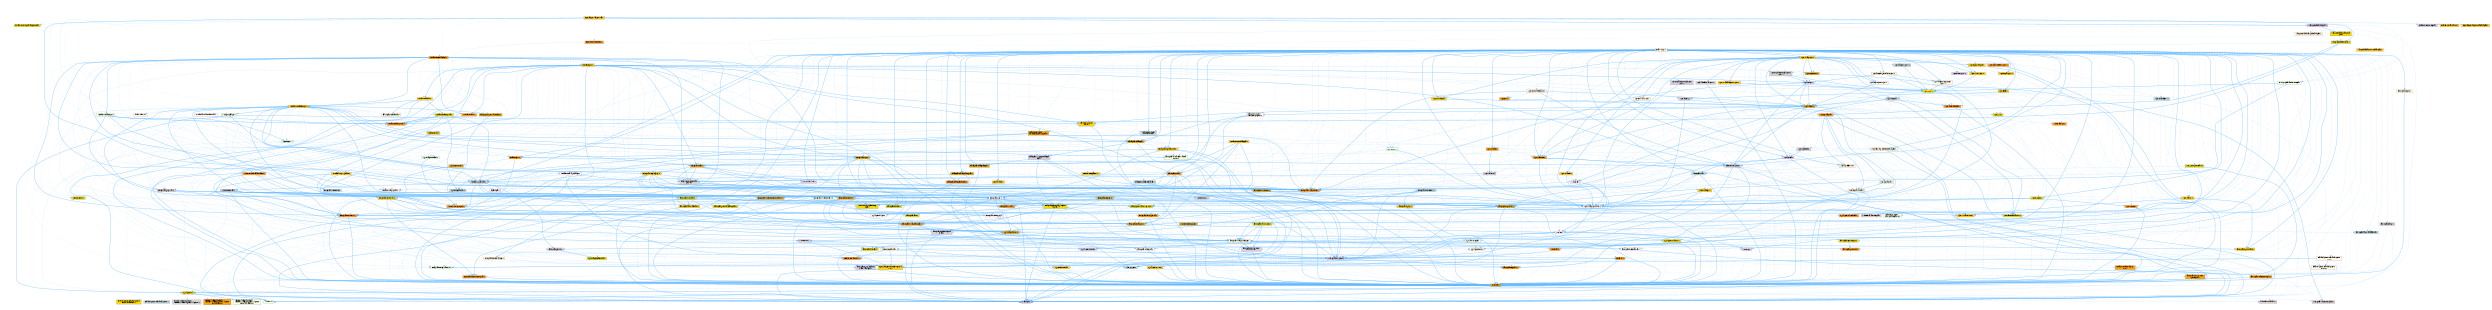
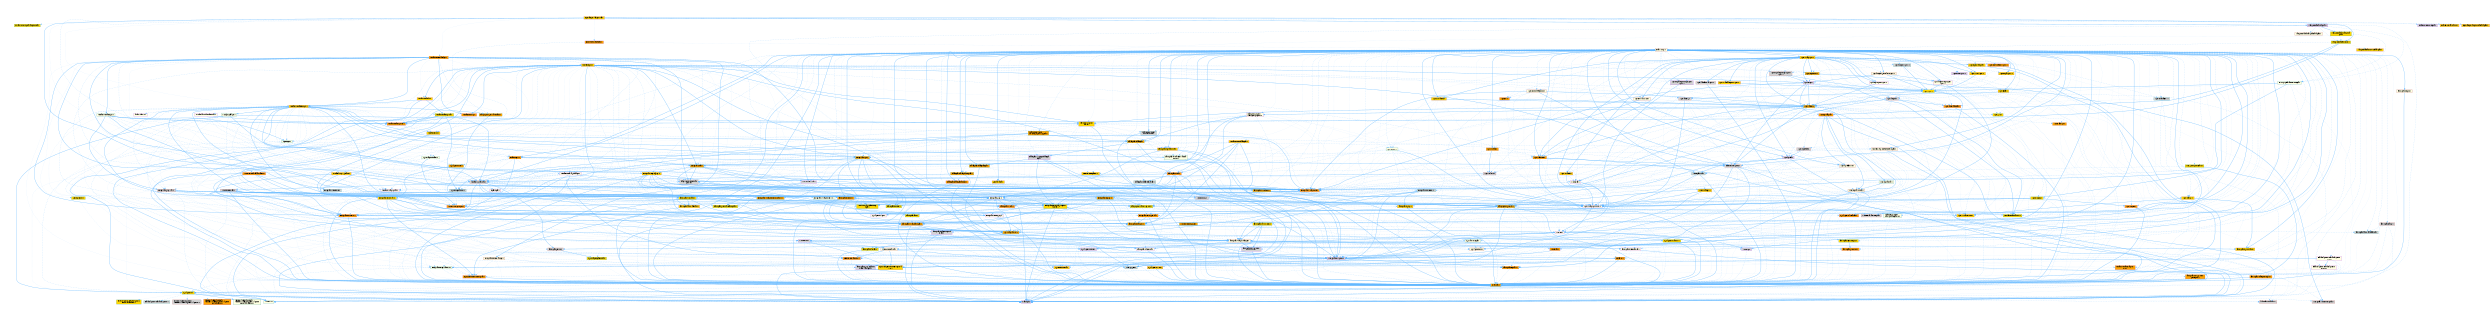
(391, 115) -> none
(469, 115) -> (469, 115)
(1037, 201) -> (1089, 194)
